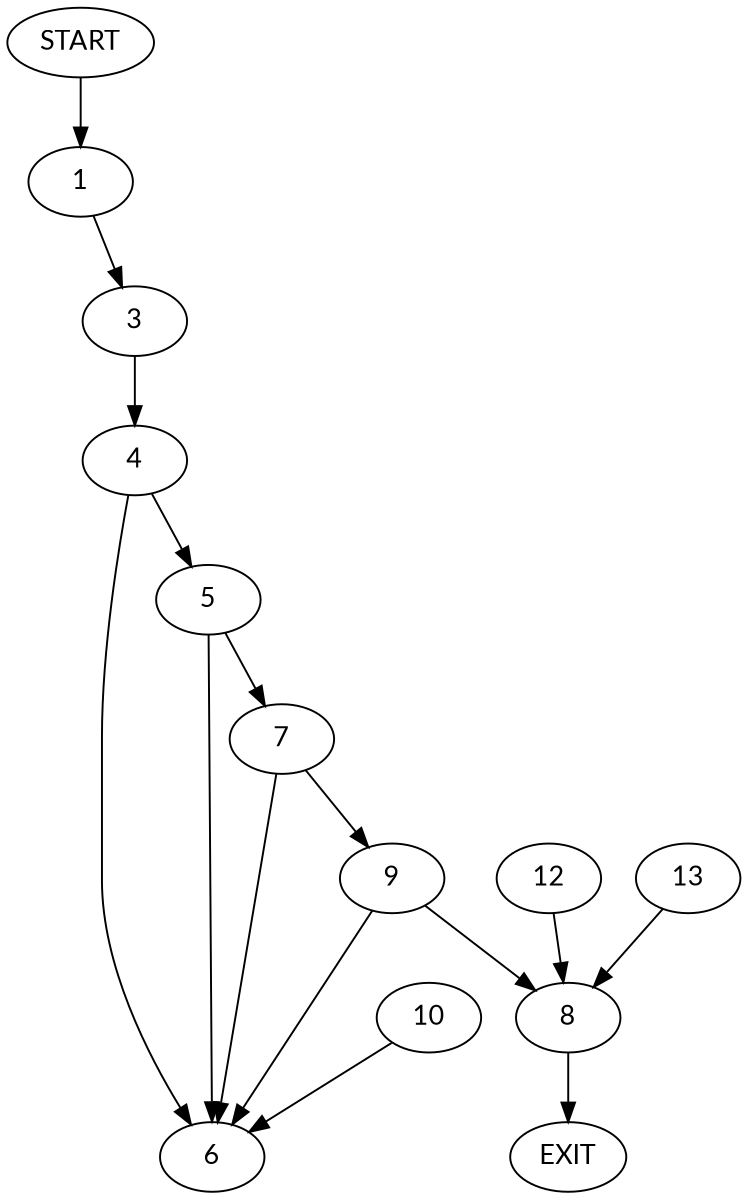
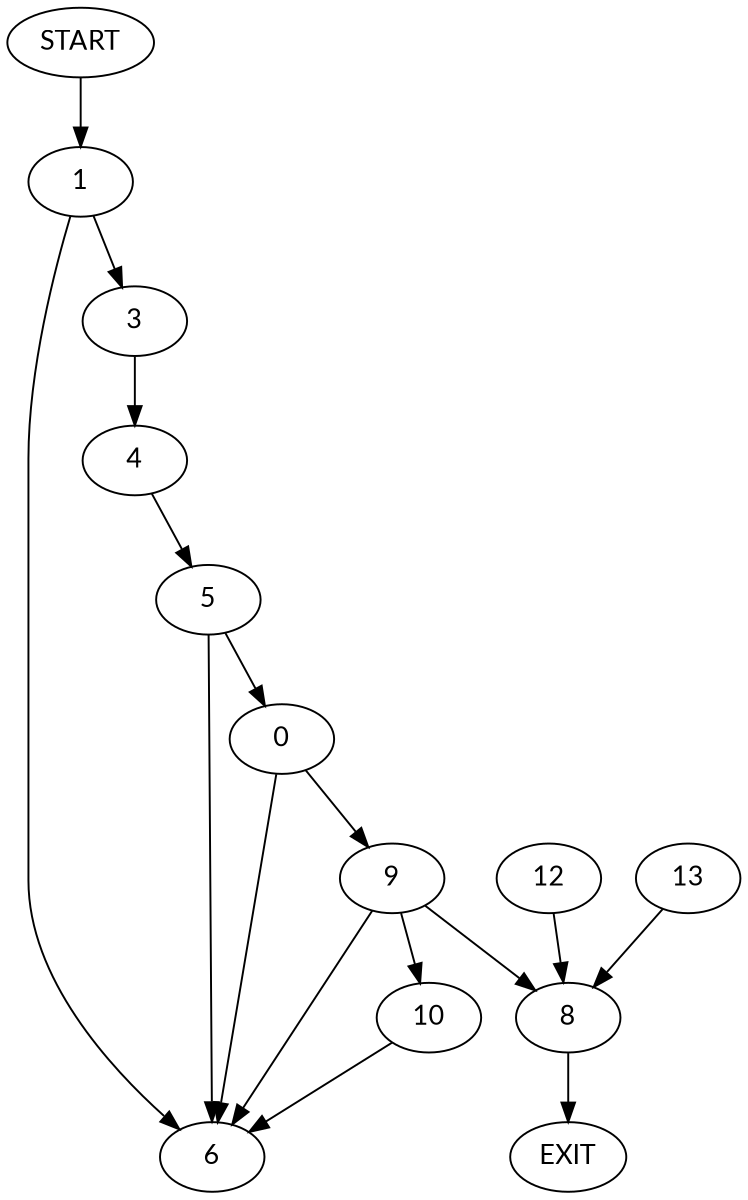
(282, 739) -> (282, 739)
(102, 809) -> (28, 686)
none -> (408, 939)
